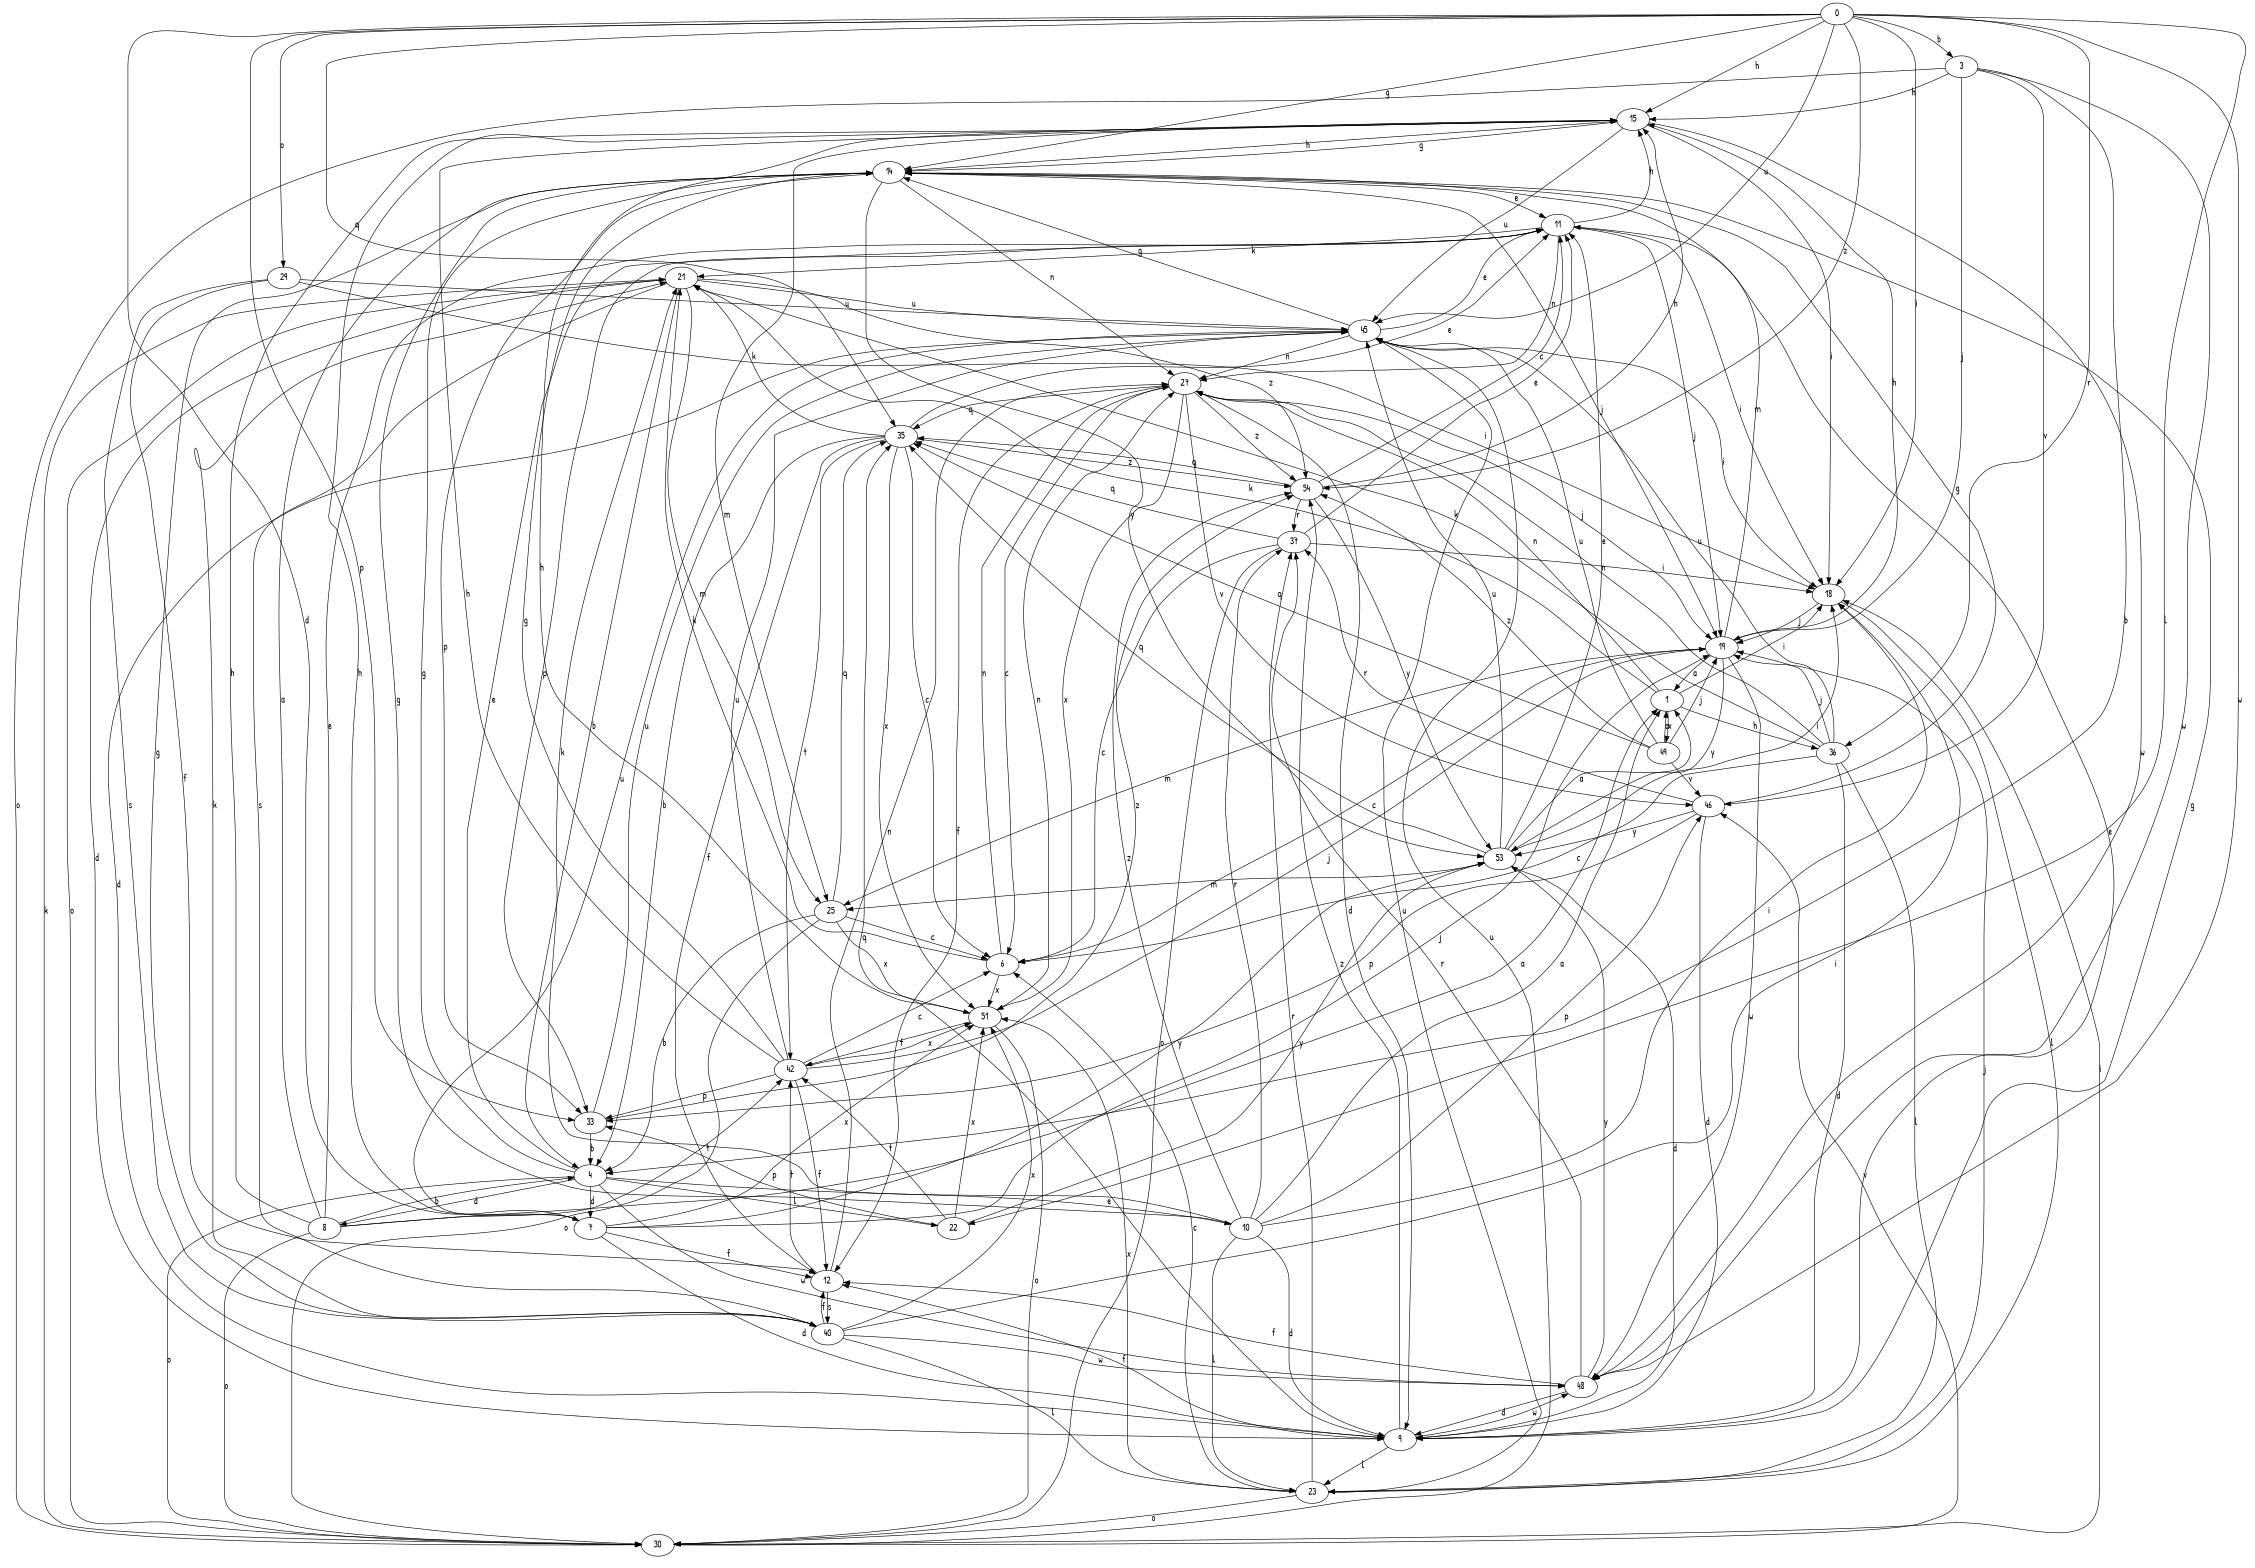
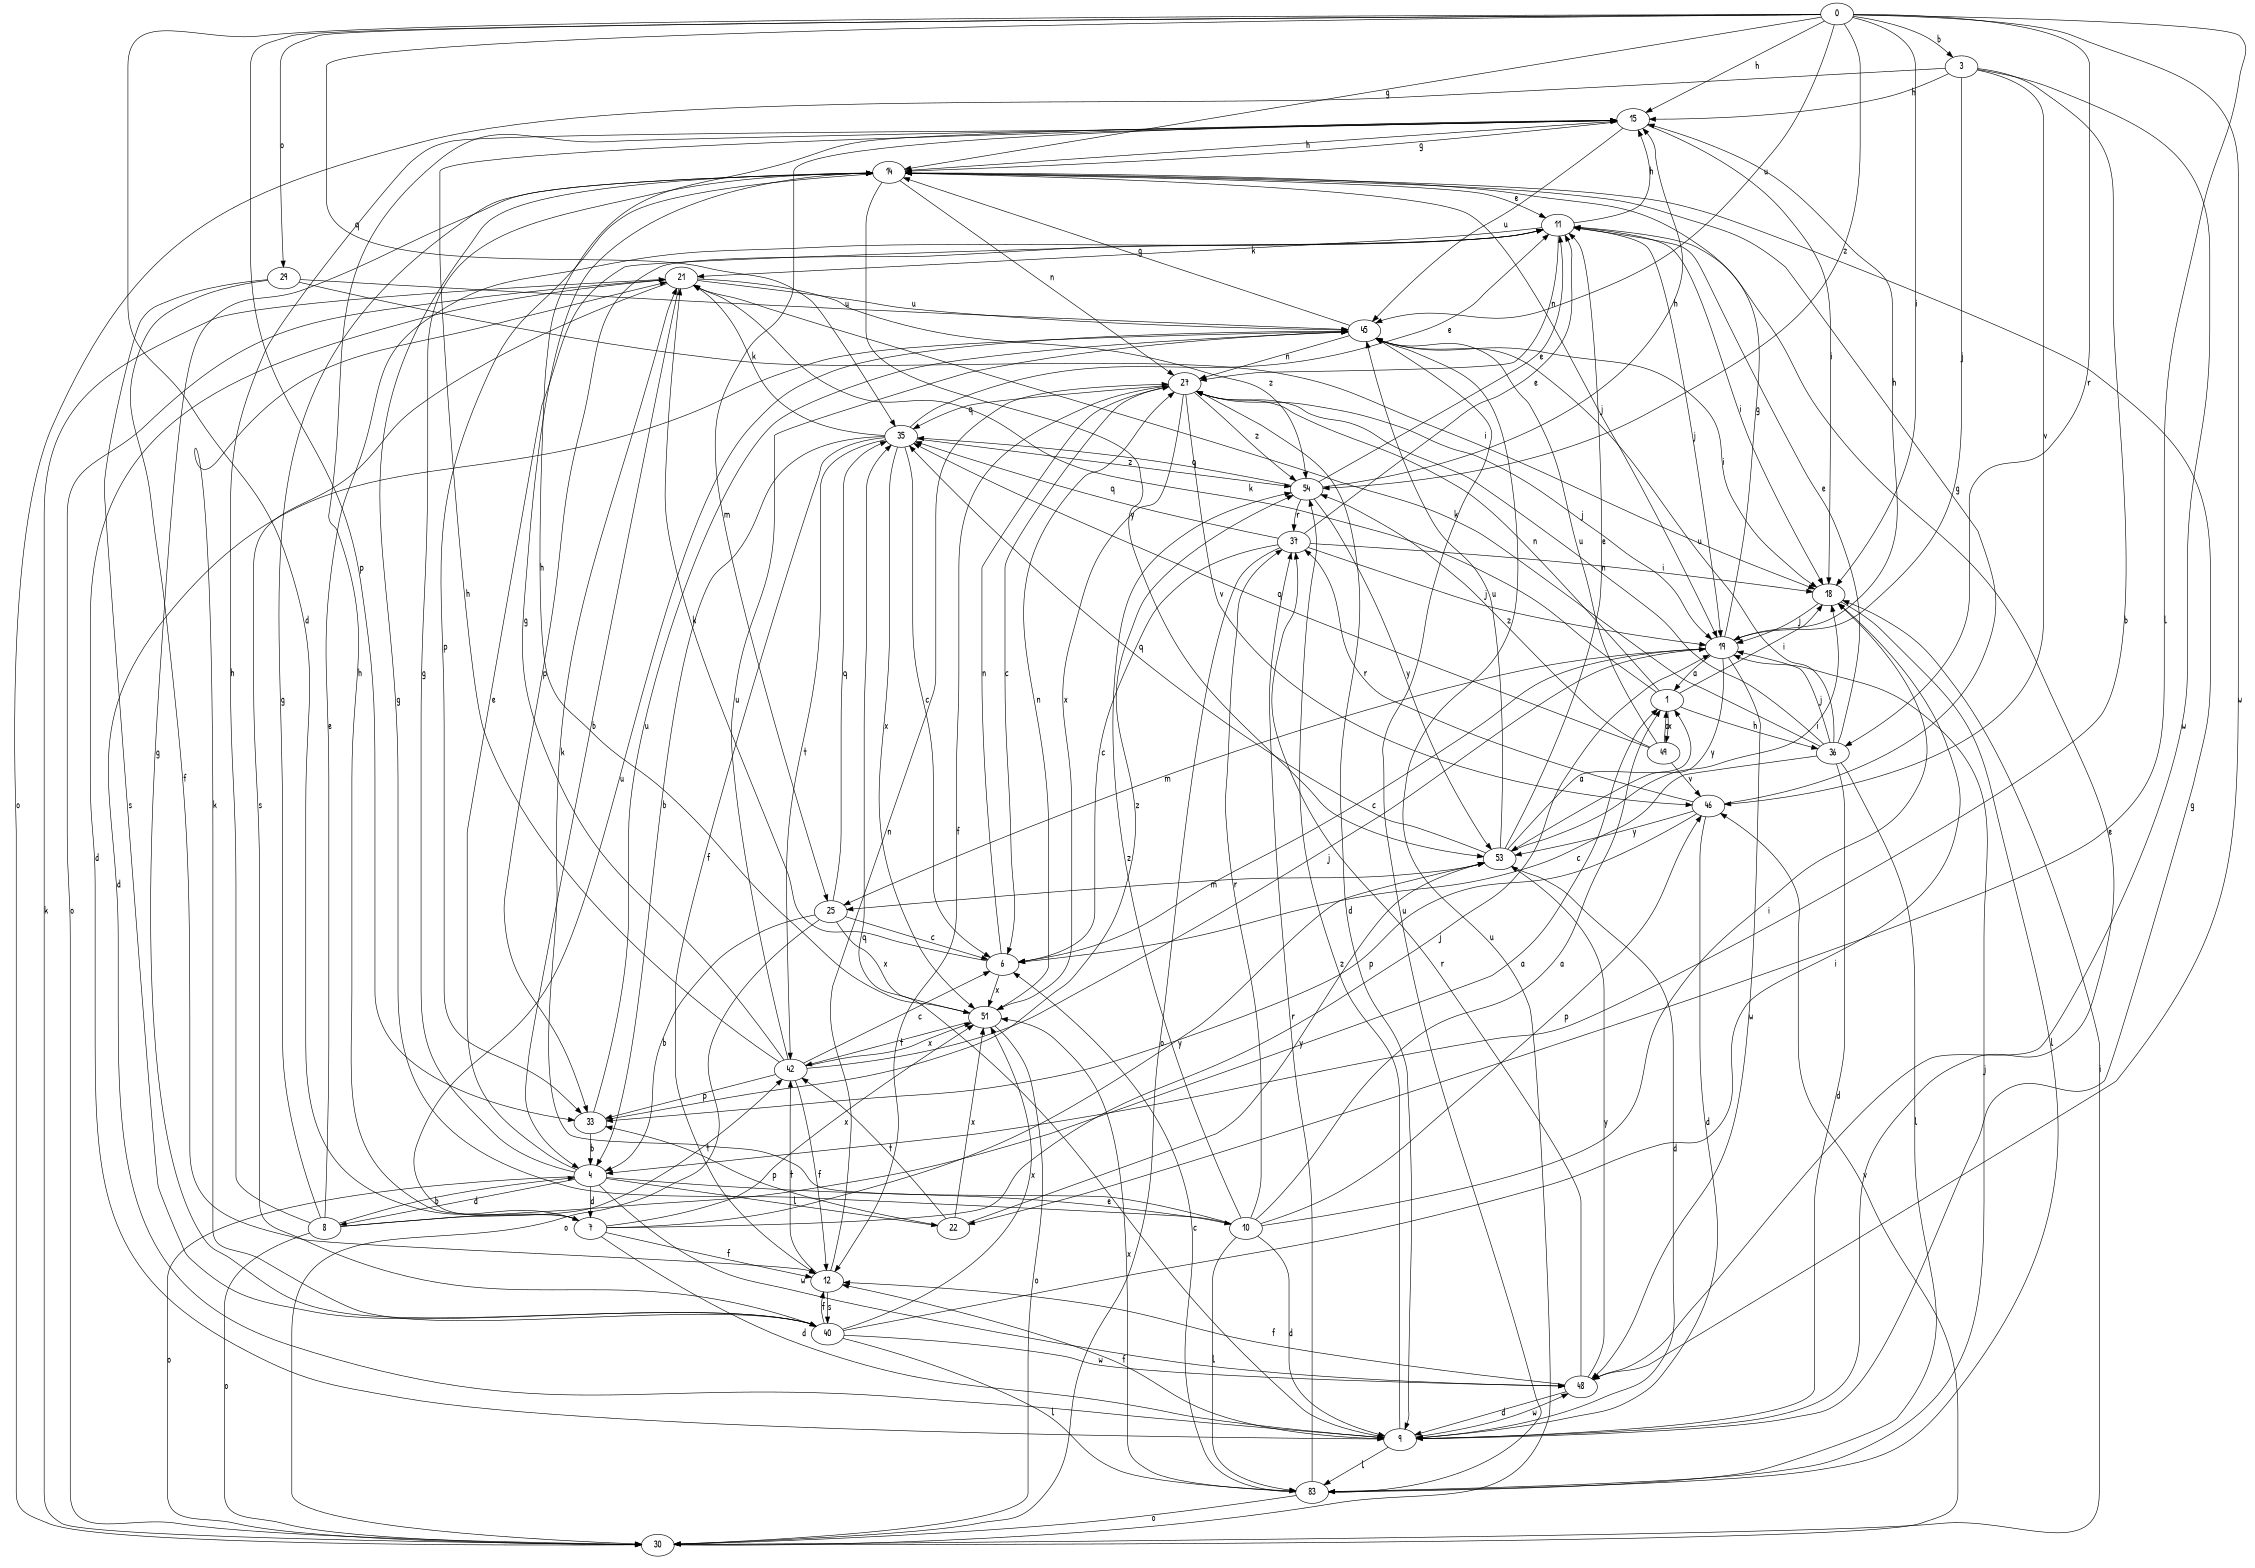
(1468, 294) -> (1787, 438)
(1542, 357) -> (1542, 357)
(1758, 410) -> (1758, 410)
(698, 602) -> none
(283, 700) -> (283, 700)
(1693, 704) -> (1501, 609)
(2141, 723) -> none
(1312, 1492) -> (1312, 1492)
